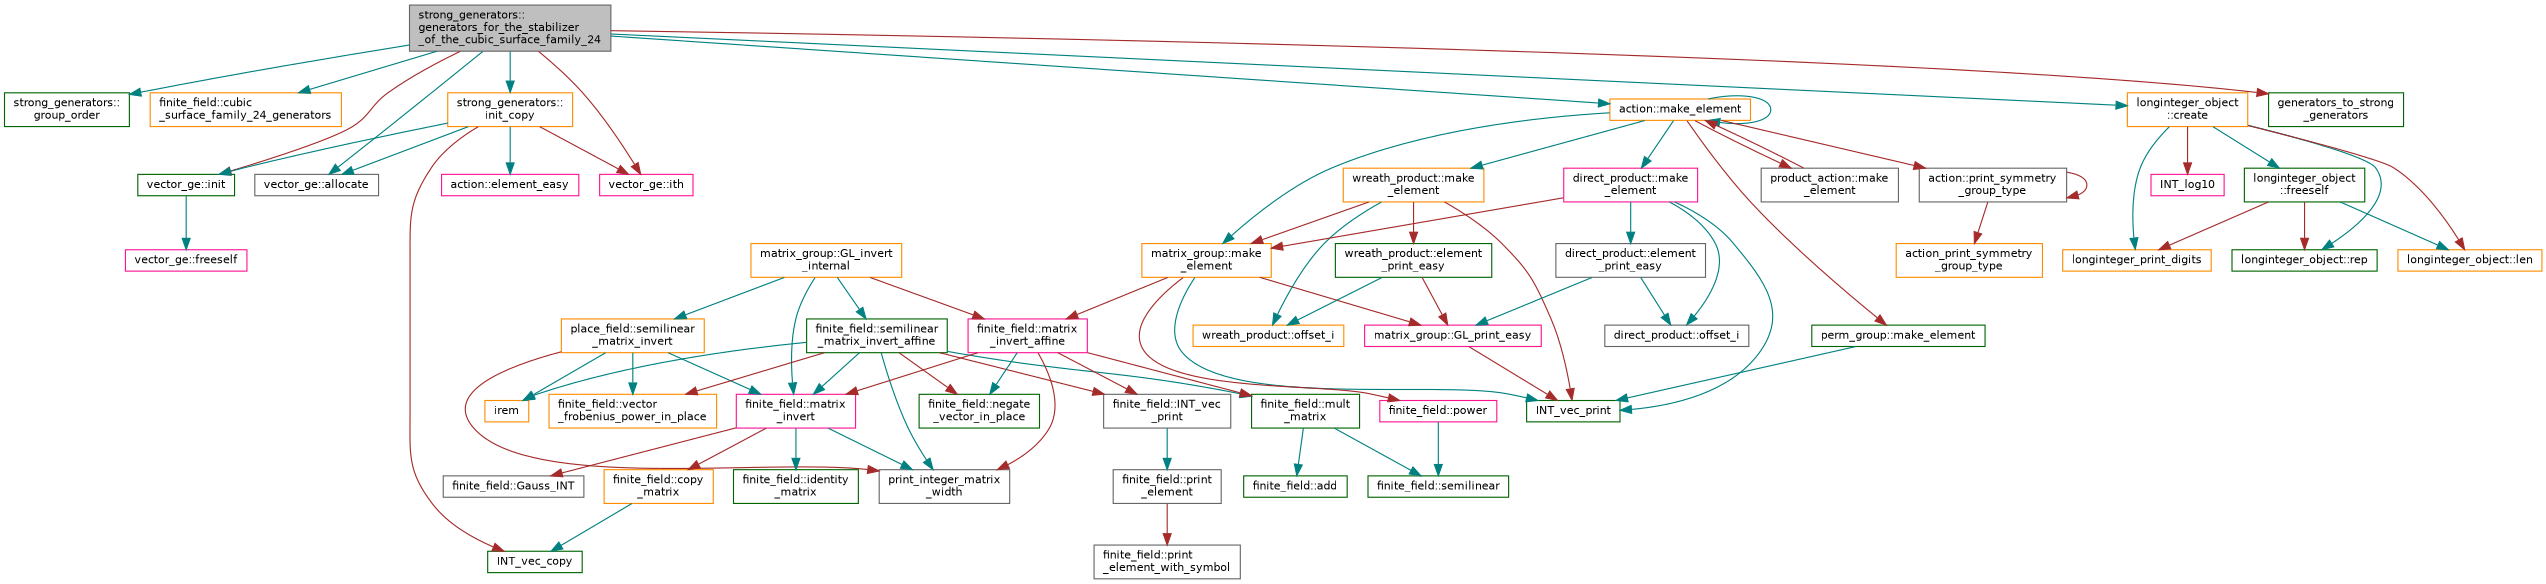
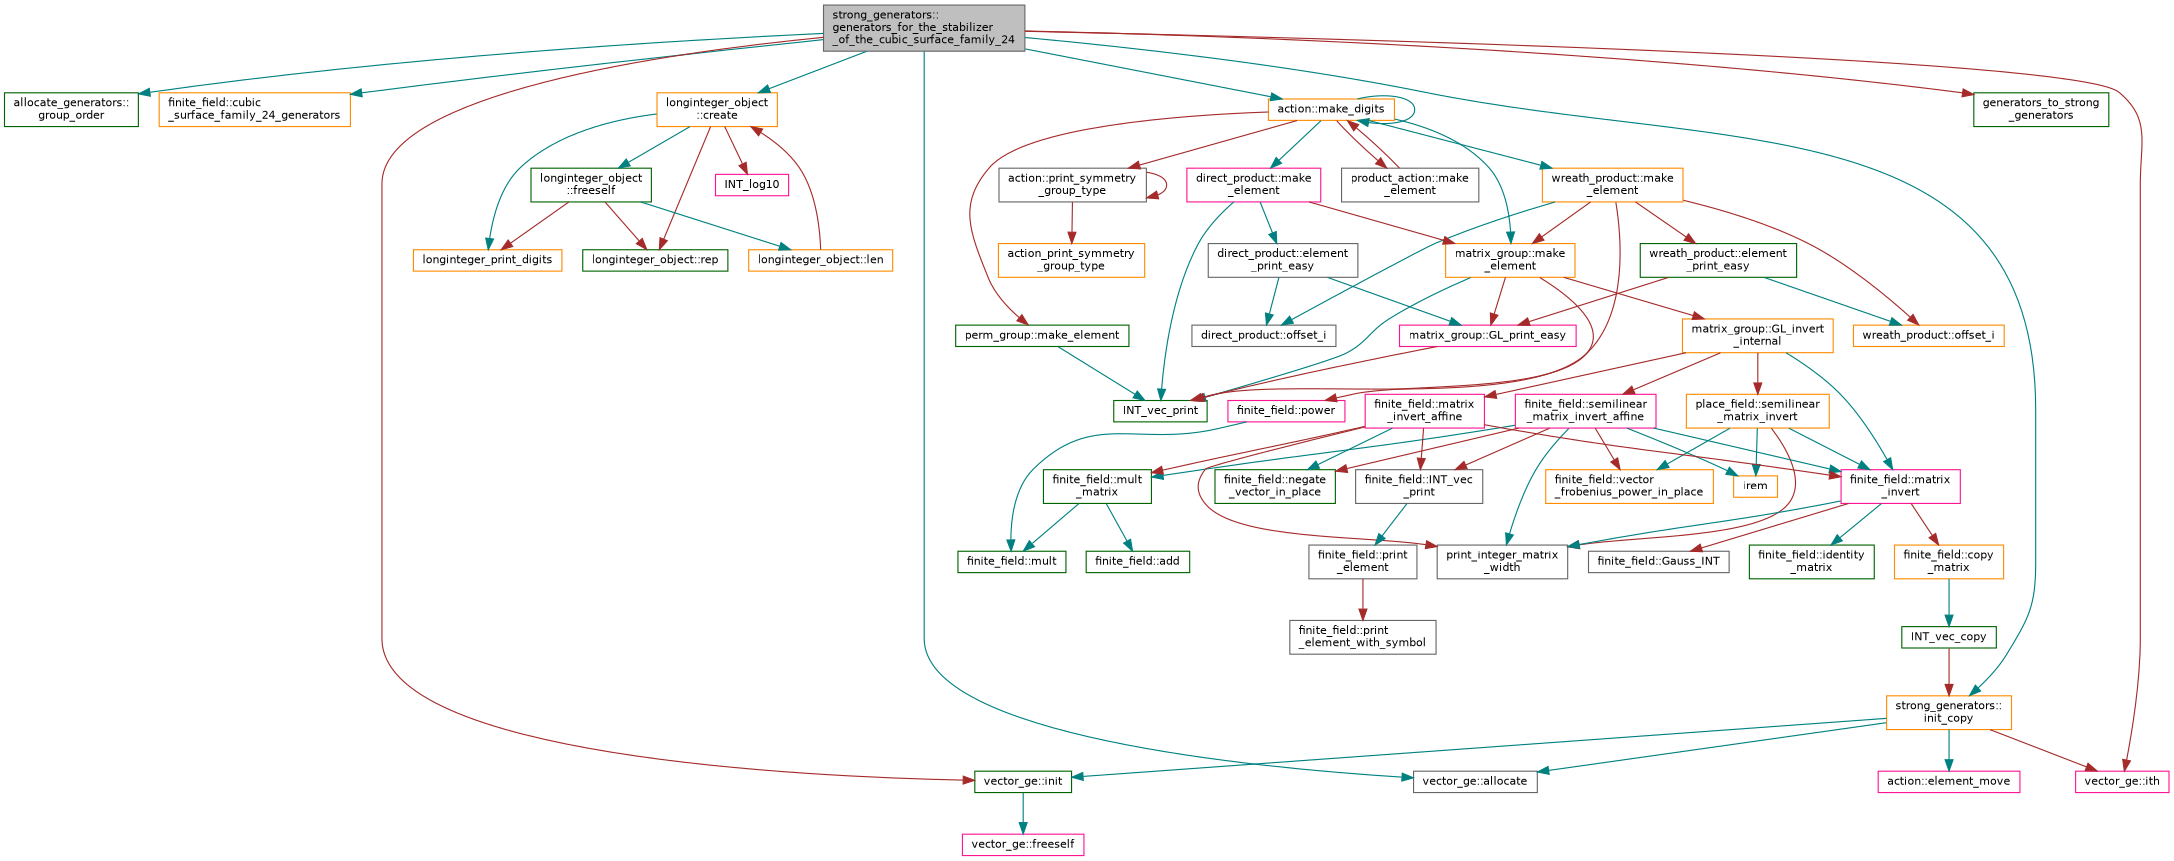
(67, 110) -> (71, 110)
(1680, 110) -> (1331, 110)
(2380, 162) -> (807, 182)
(2377, 172) -> (687, 183)
(510, 185) -> (1949, 782)
(1319, 249) -> (1806, 242)
(1718, 252) -> (1419, 251)
(848, 294) -> (1677, 371)
(735, 296) -> (1758, 368)
(1122, 296) -> (1632, 297)
(877, 336) -> (1586, 411)
(410, 342) -> (1949, 666)
(1438, 487) -> (1012, 562)
